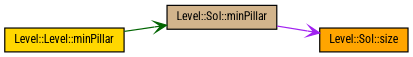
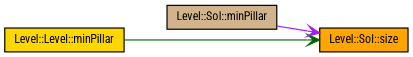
(139, 29) -> (216, 40)
